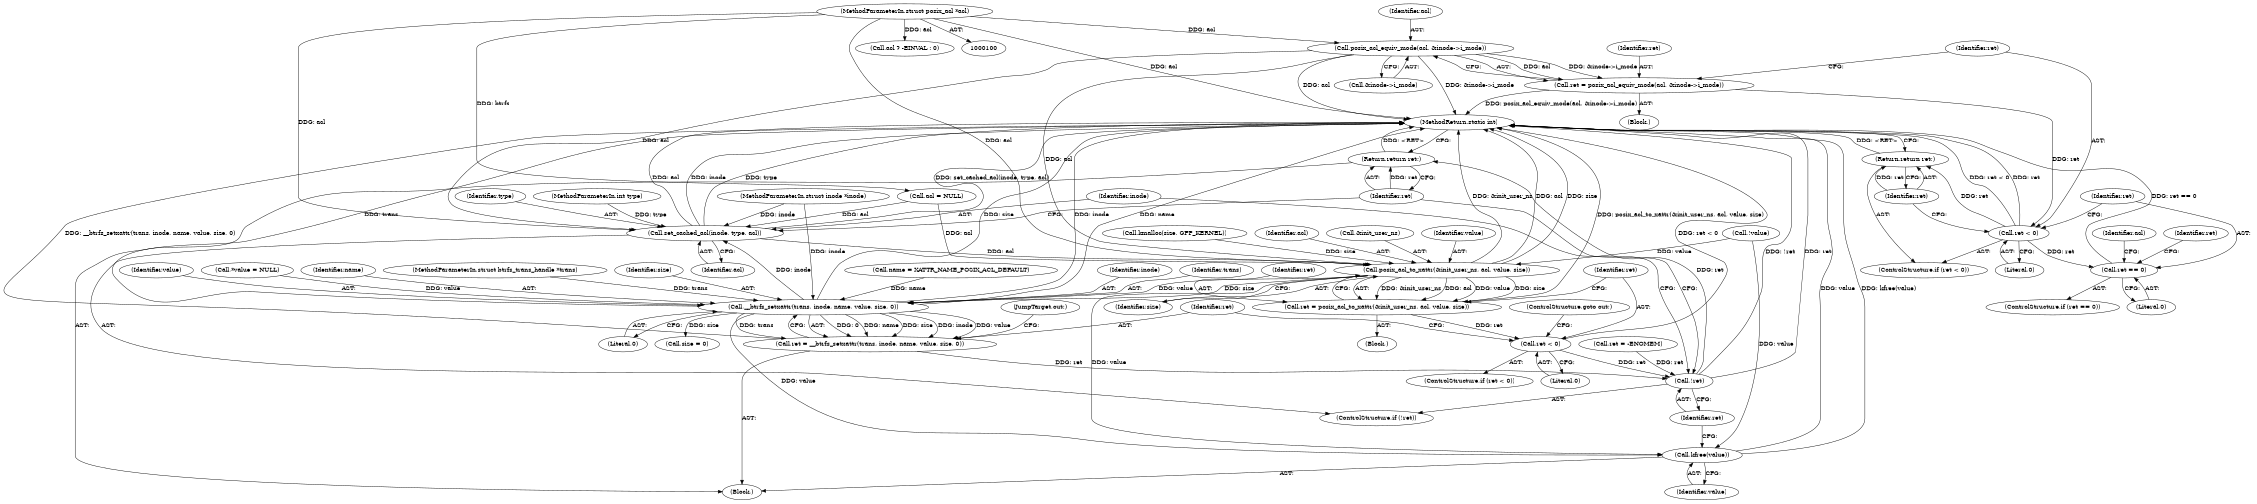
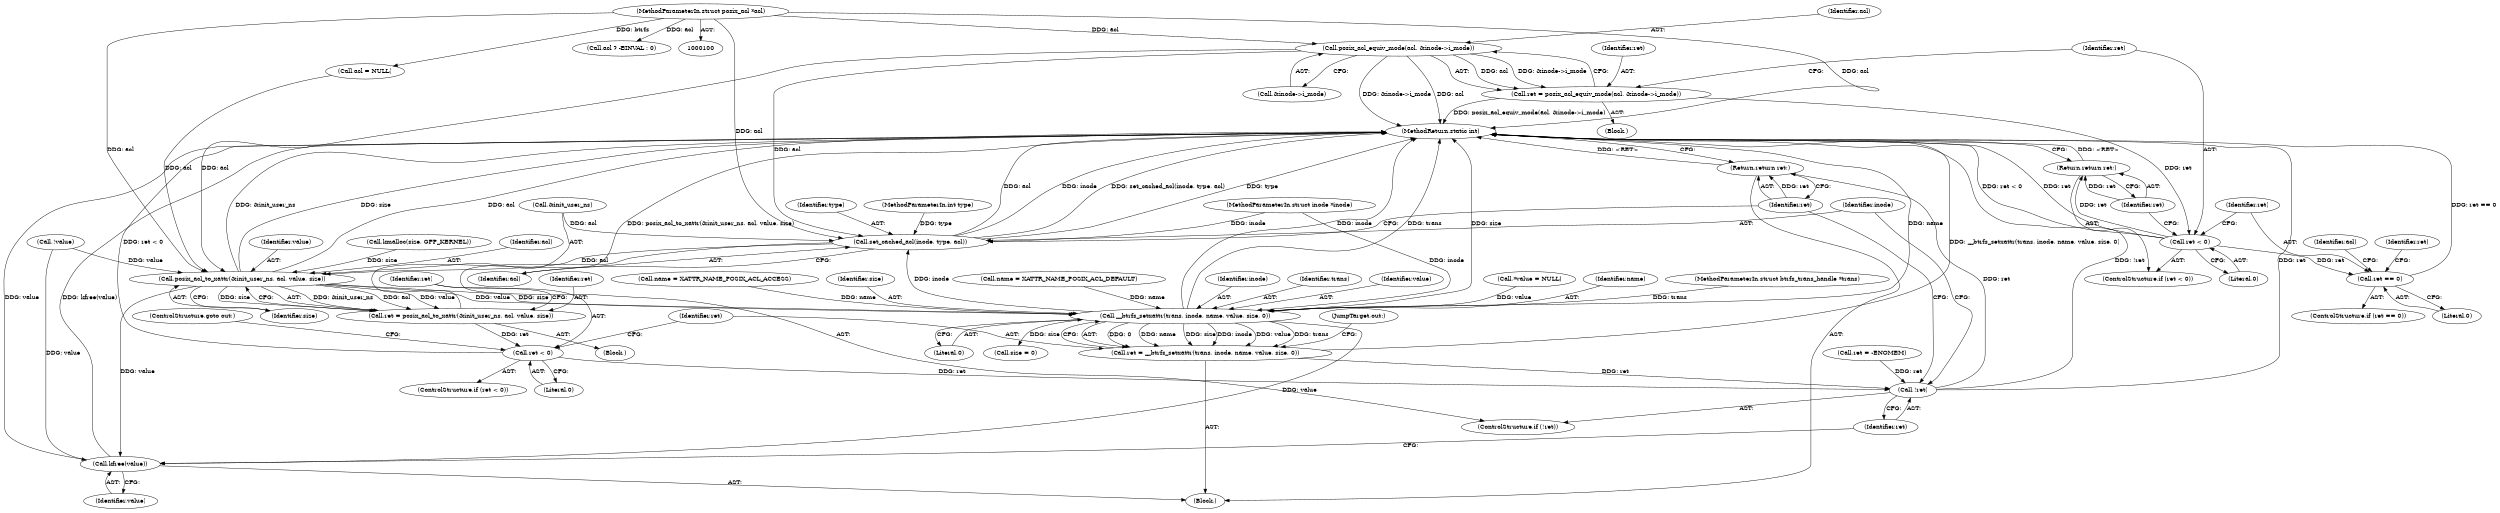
(829, 214) -> (691, 237)
none -> (715, 279)
